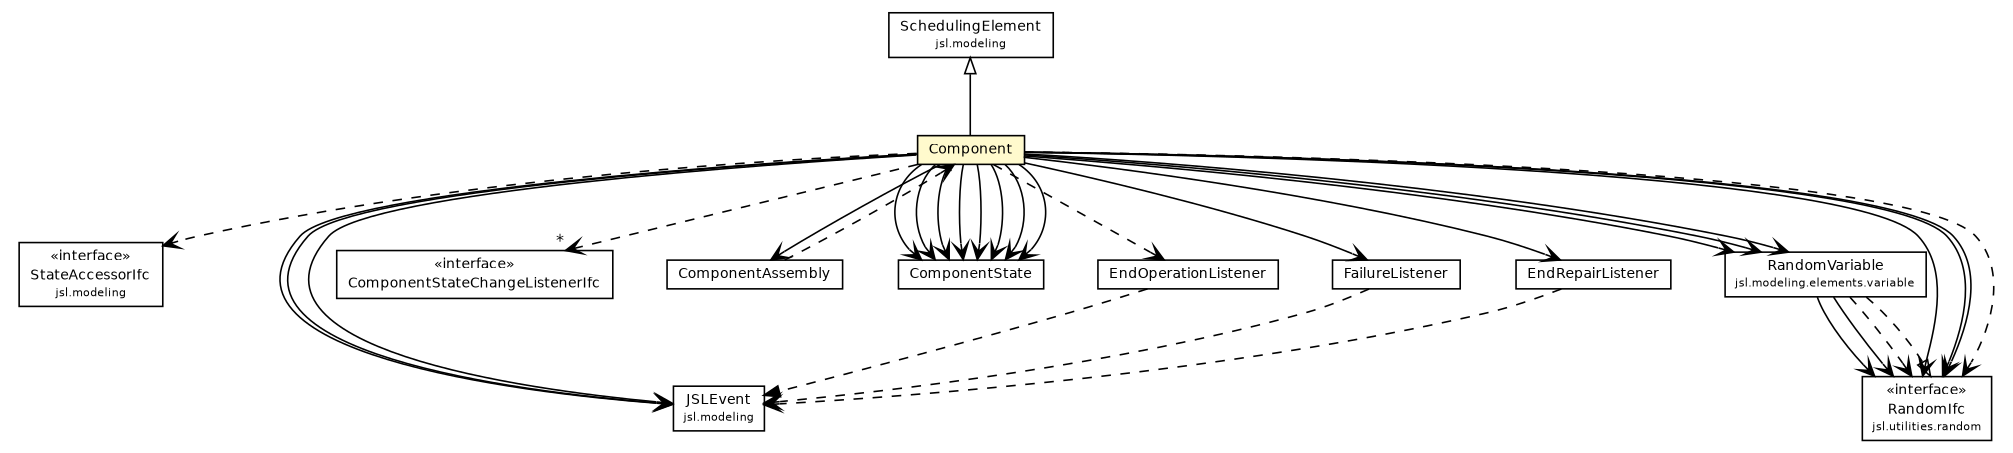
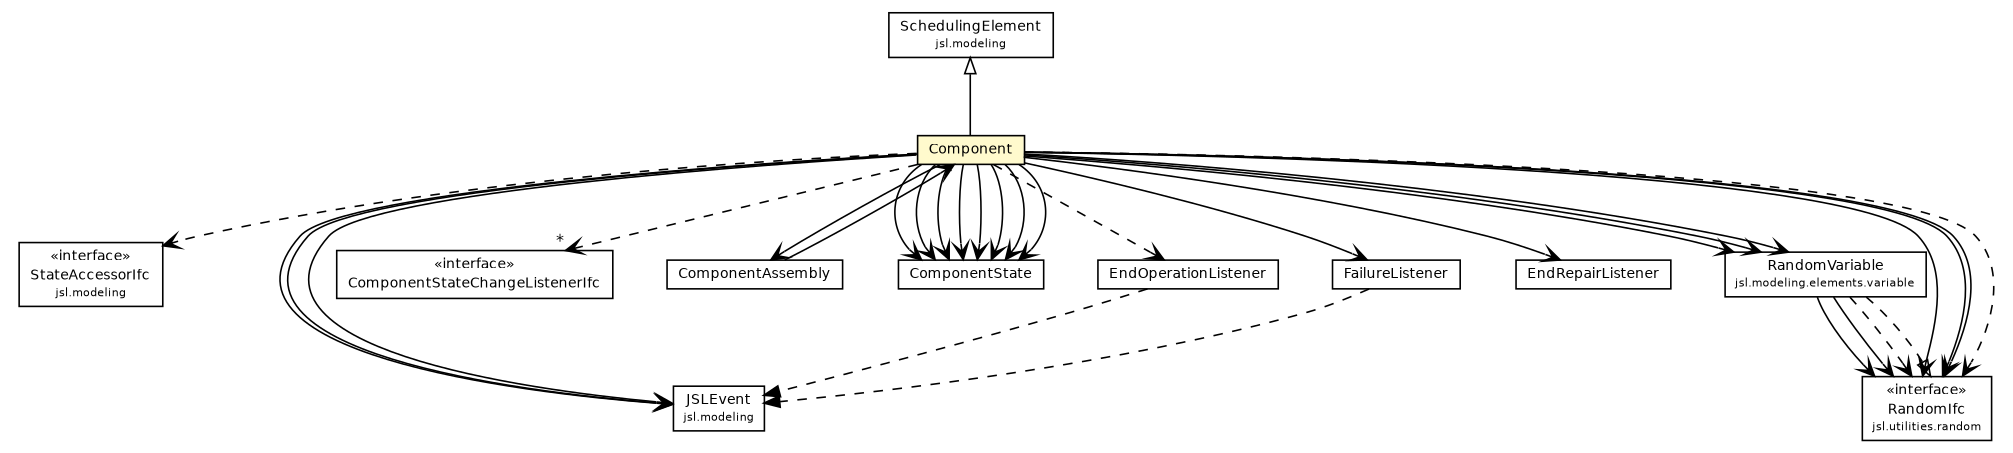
(863, 218) -> (863, 218)
(1078, 362) -> (1078, 362)
(1174, 367) -> none
